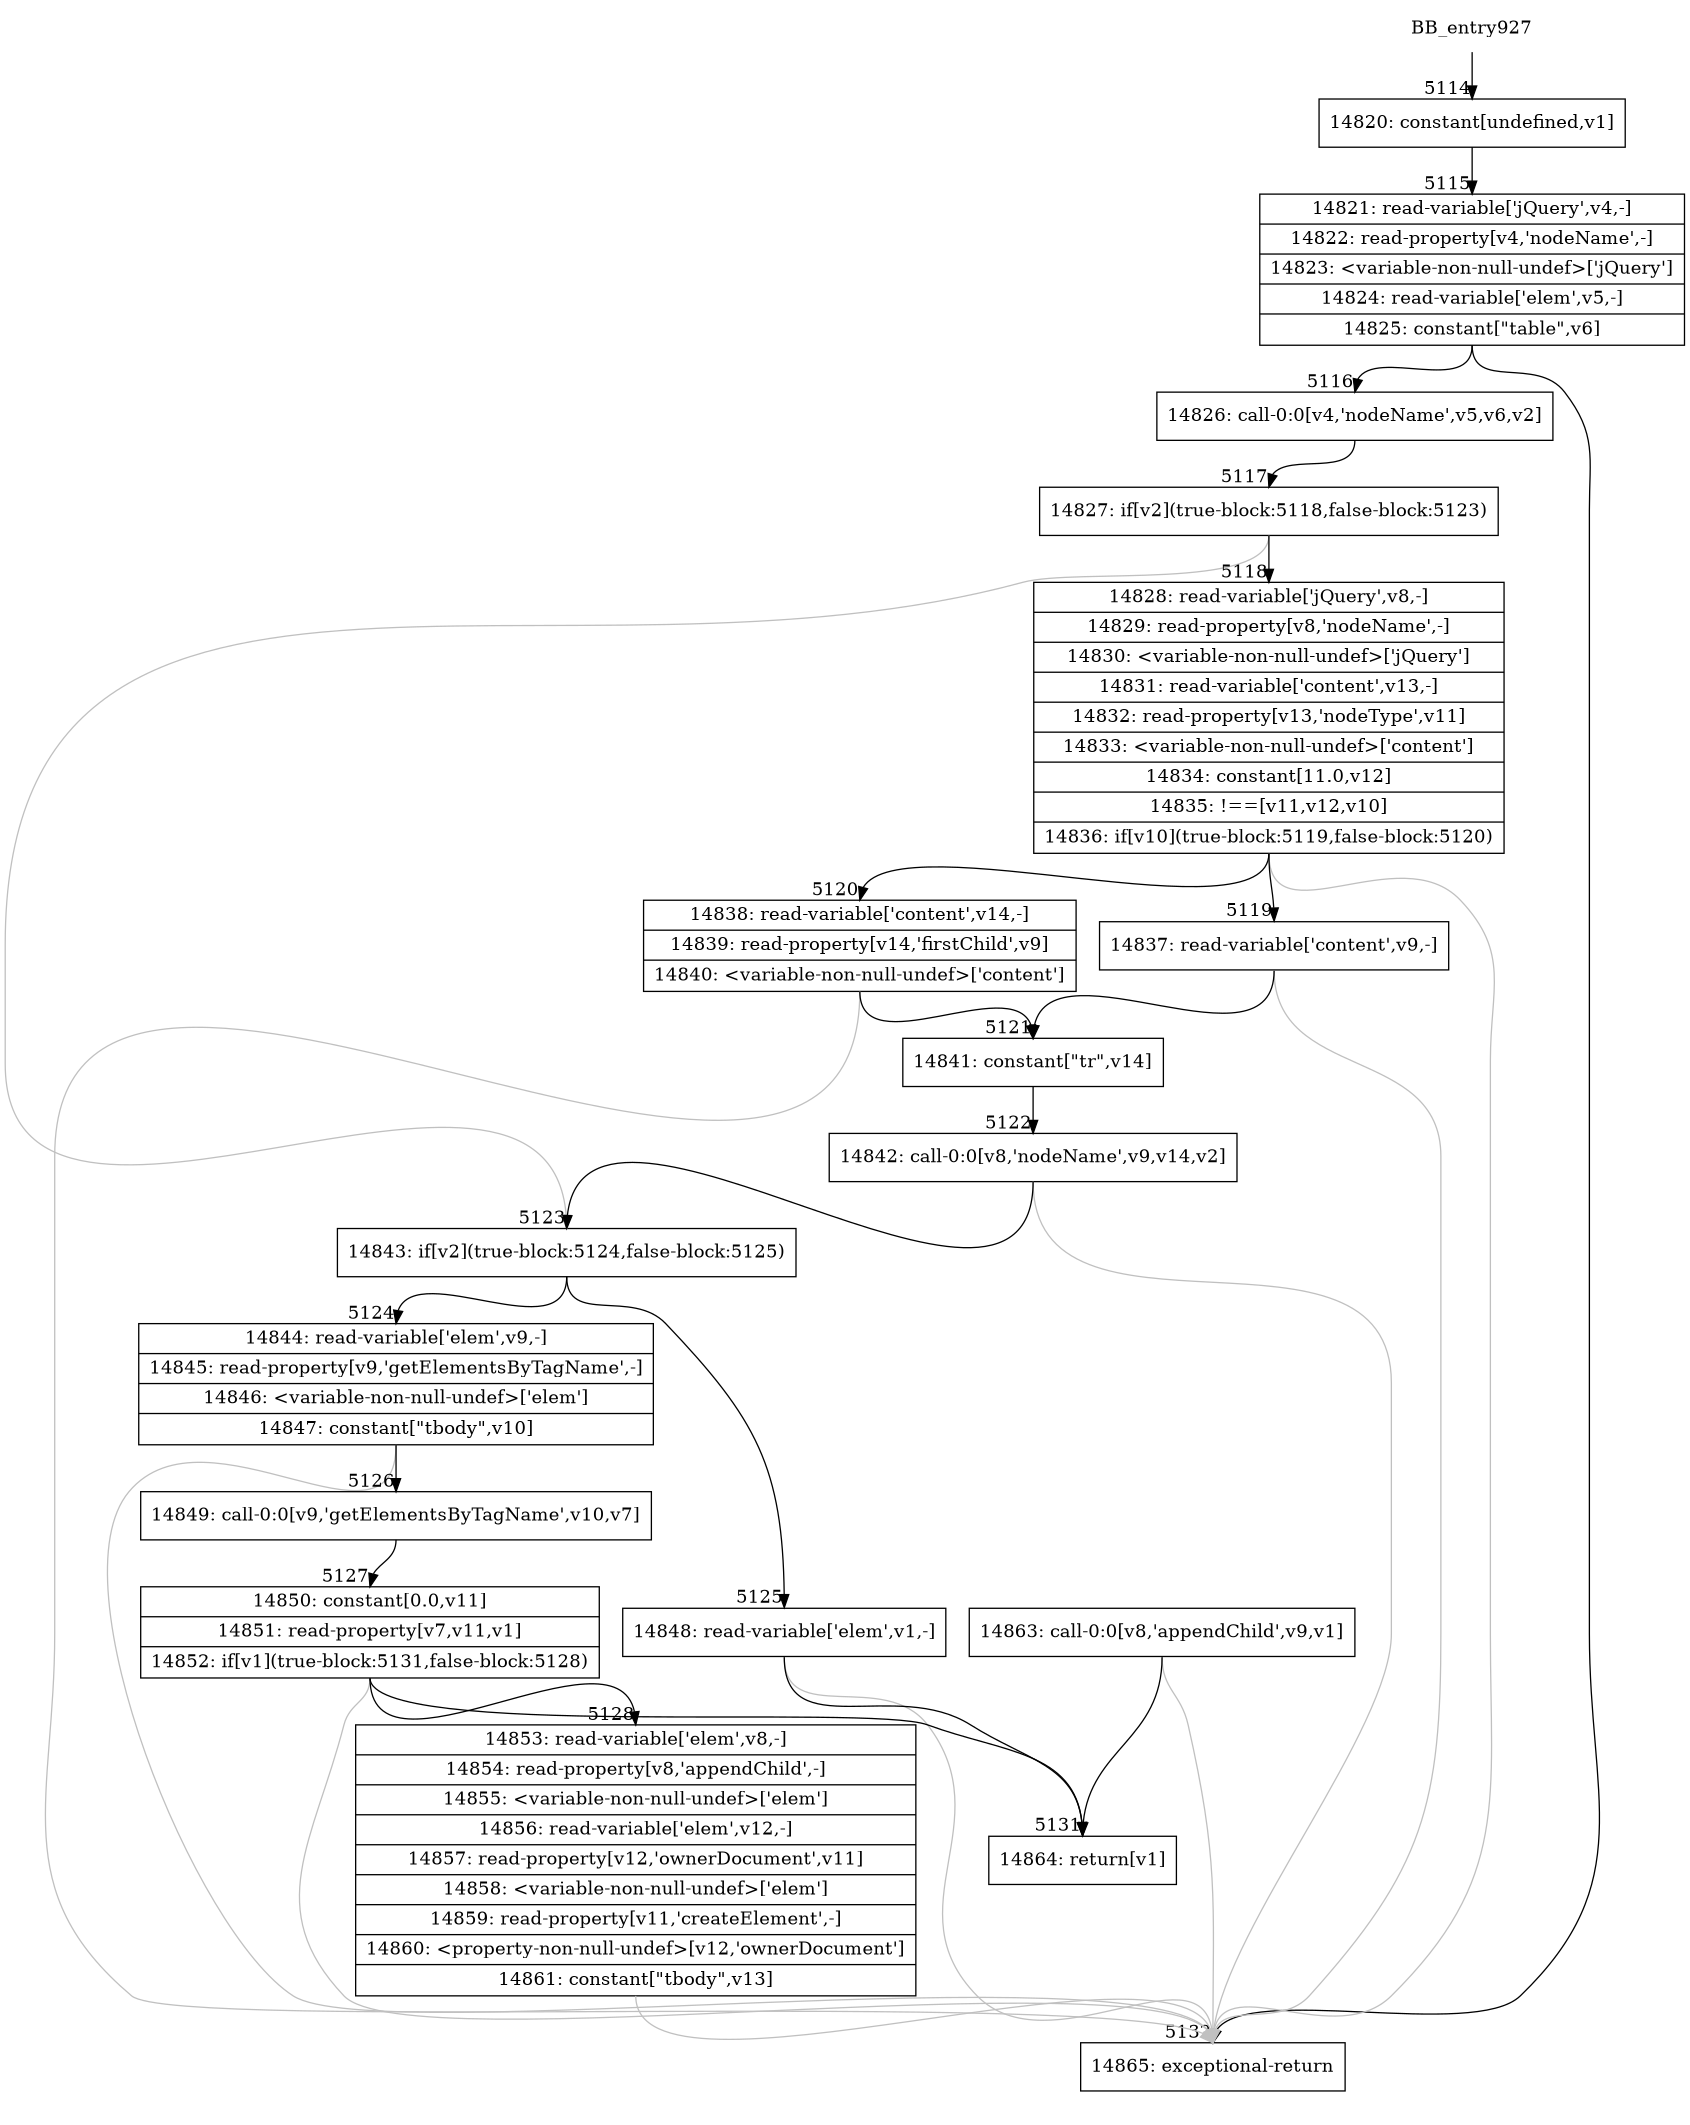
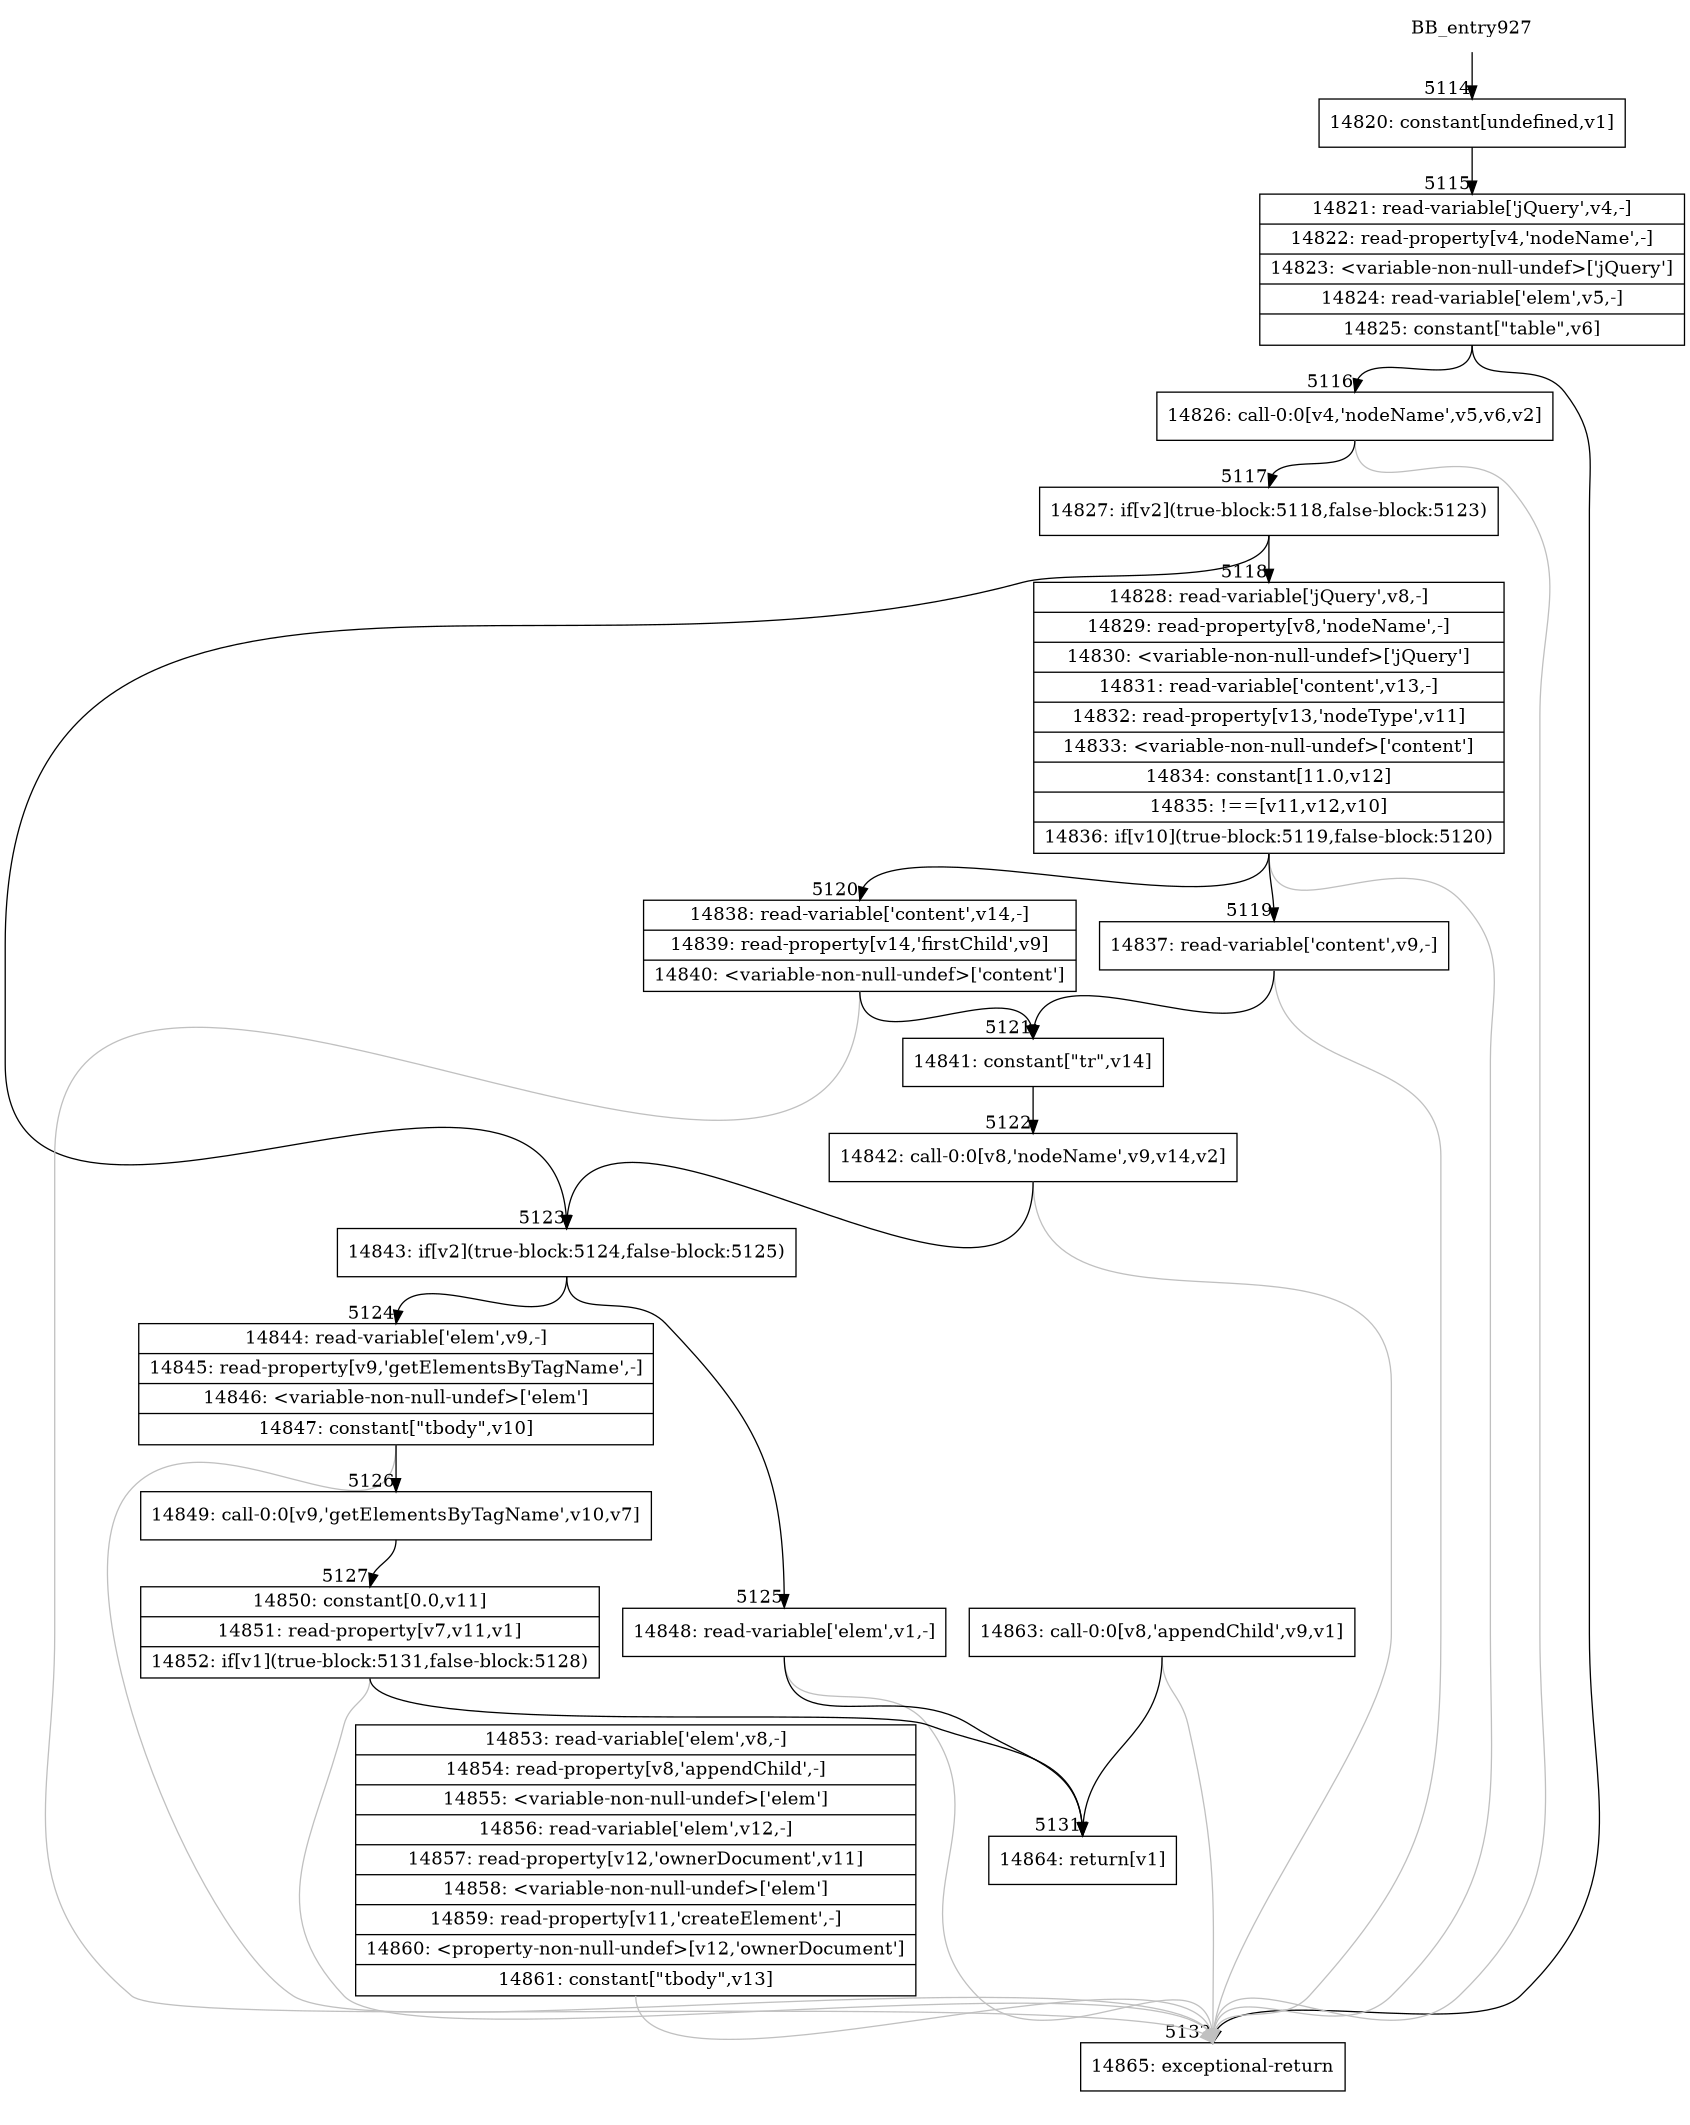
(167, 670) -> (167, 670)
none -> (1540, 1293)
(497, 1703) -> none
